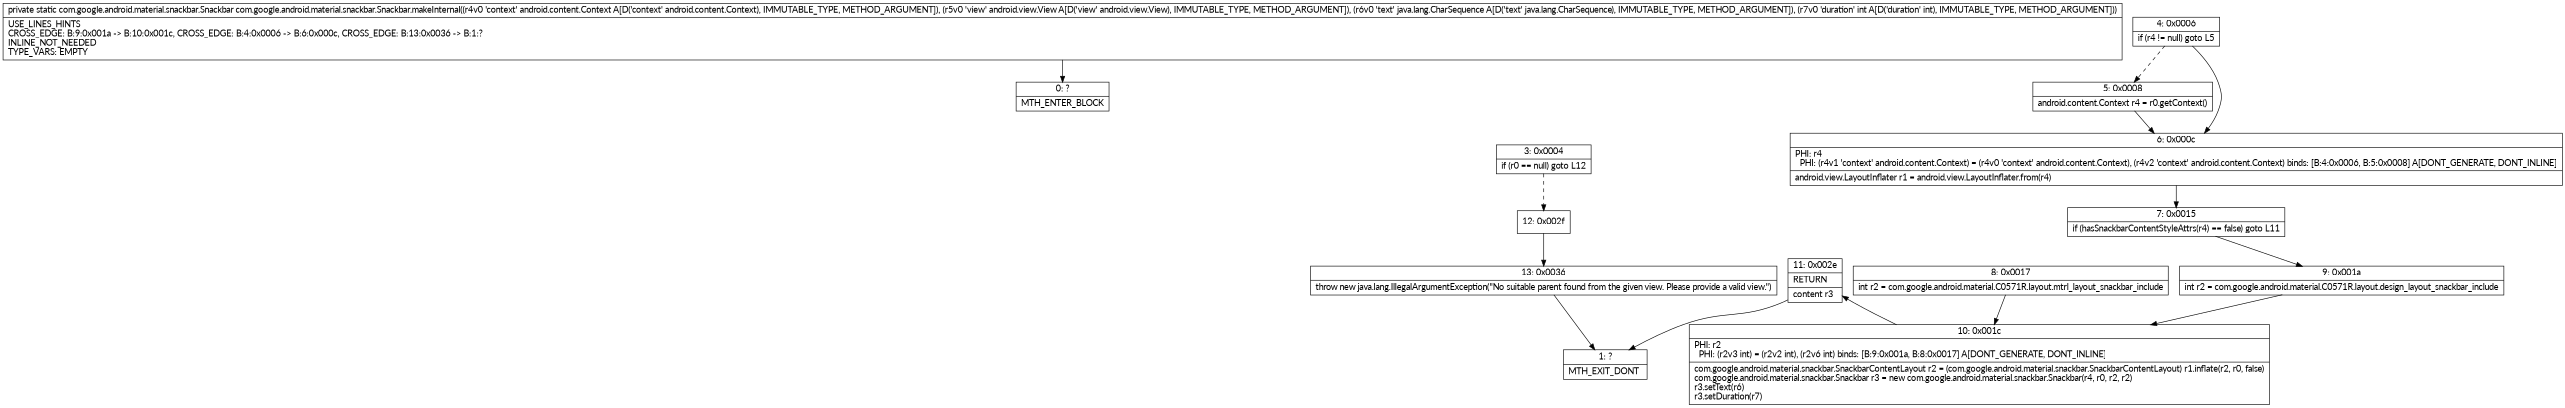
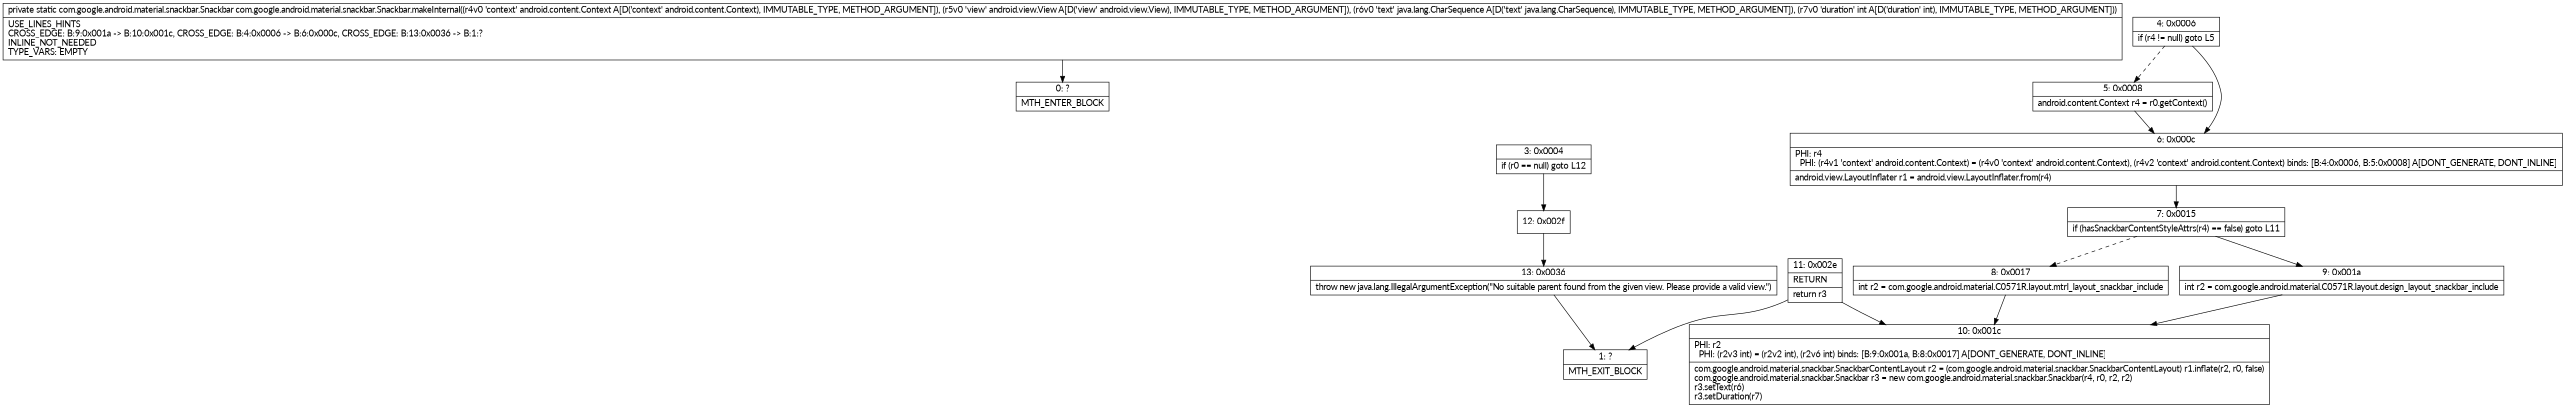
(1544, 189) -> (1544, 189)
none -> (2096, 250)
(1813, 295) -> (1810, 295)
(1872, 312) -> (1861, 312)
(1604, 372) -> (1605, 372)
